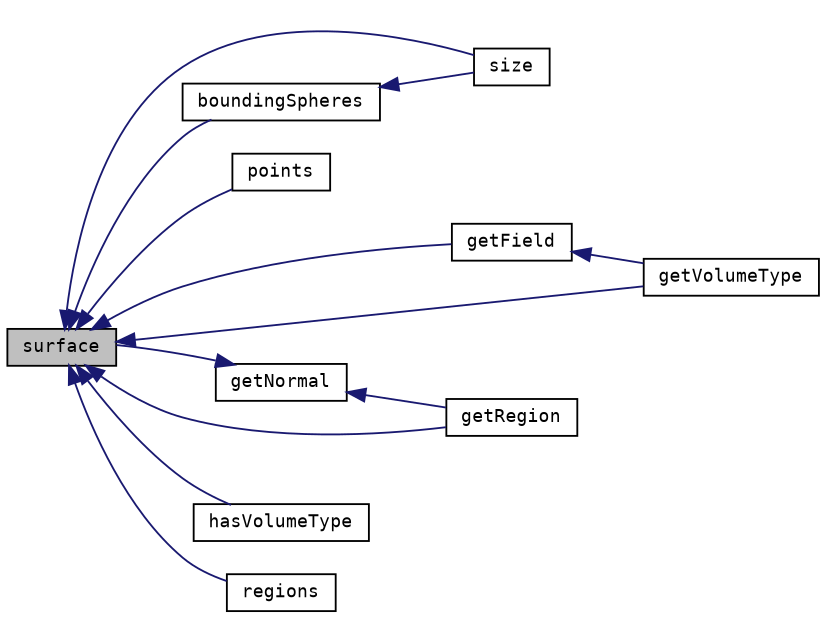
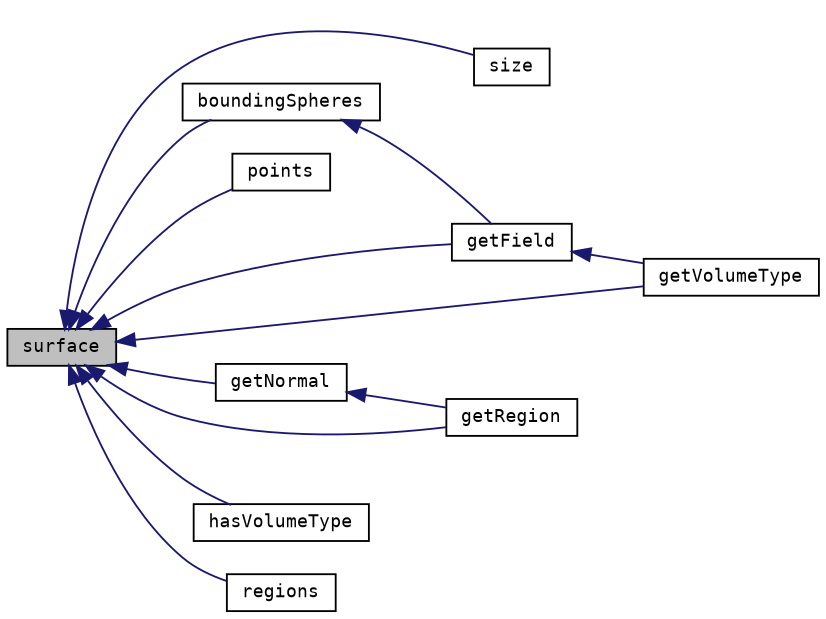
(436, 78) -> (430, 170)
(166, 352) -> (171, 377)
